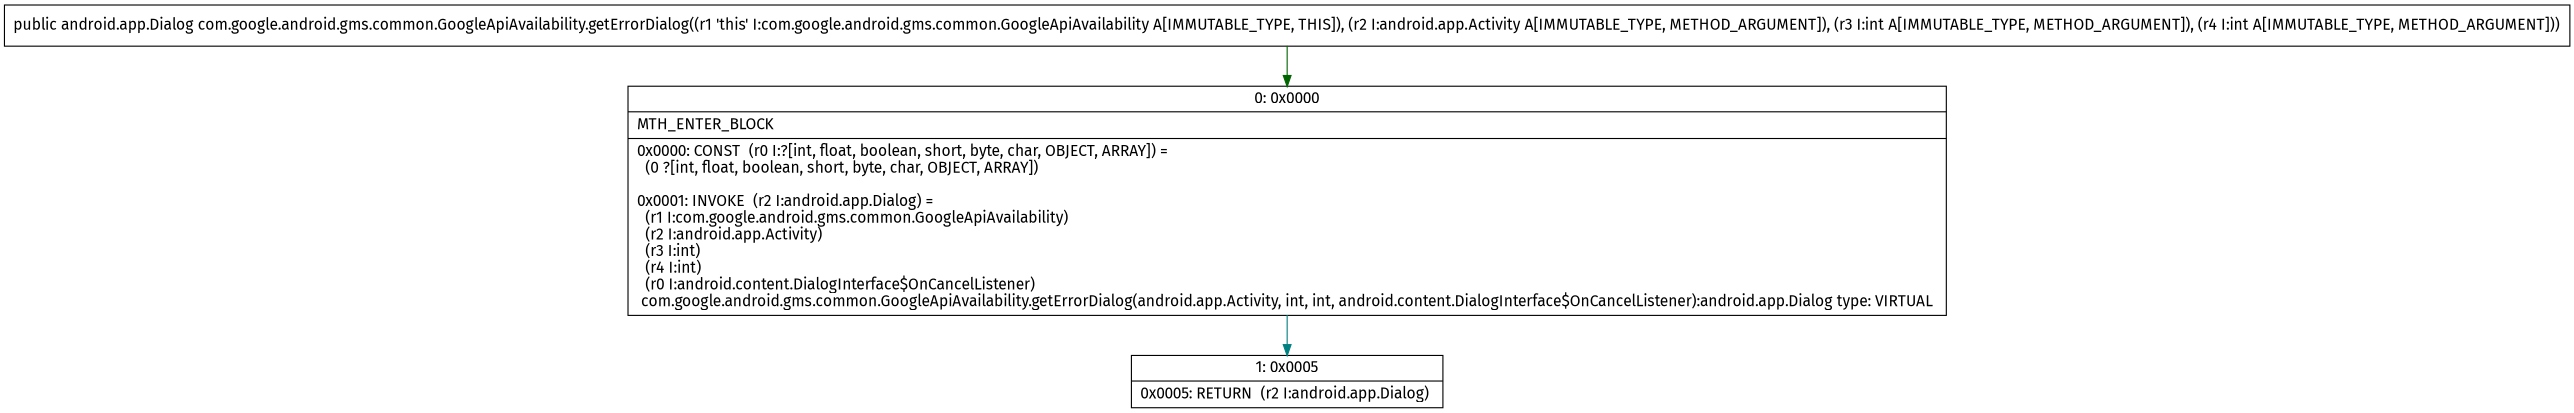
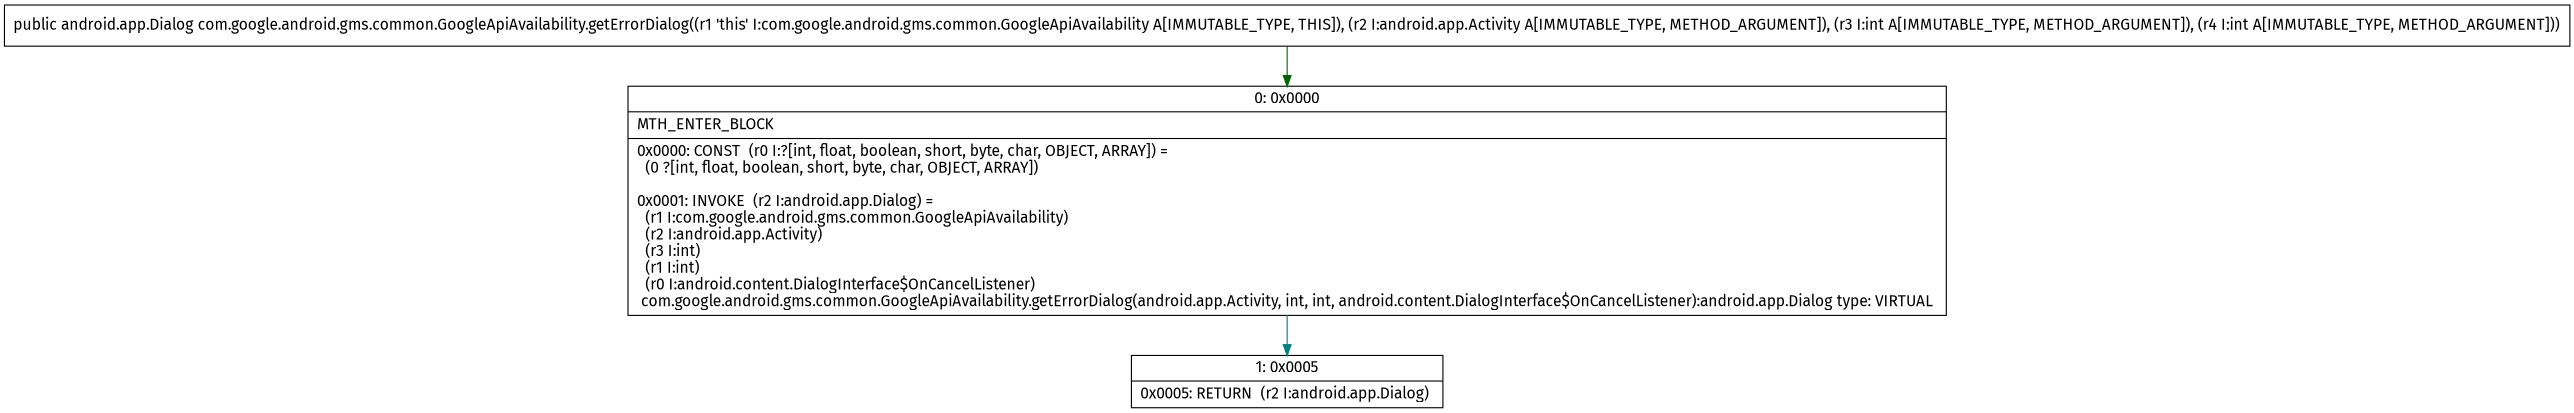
(669, 268) -> (669, 268)
